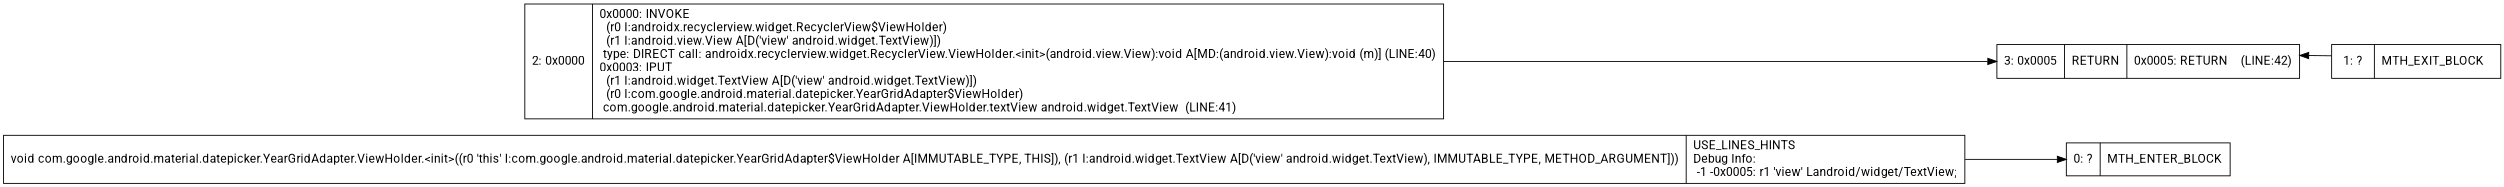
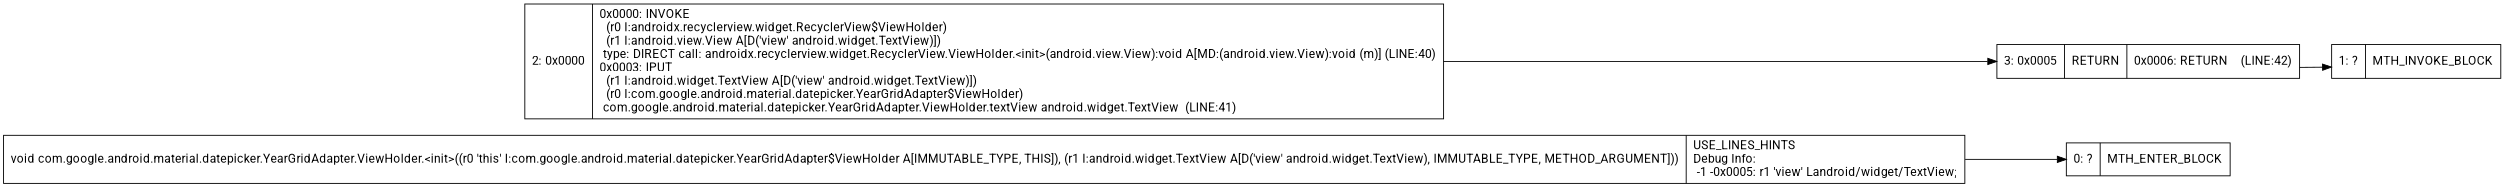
(2320, 56) -> (2311, 67)
(2213, 61) -> (2213, 61)
(2433, 61) -> (2433, 61)
